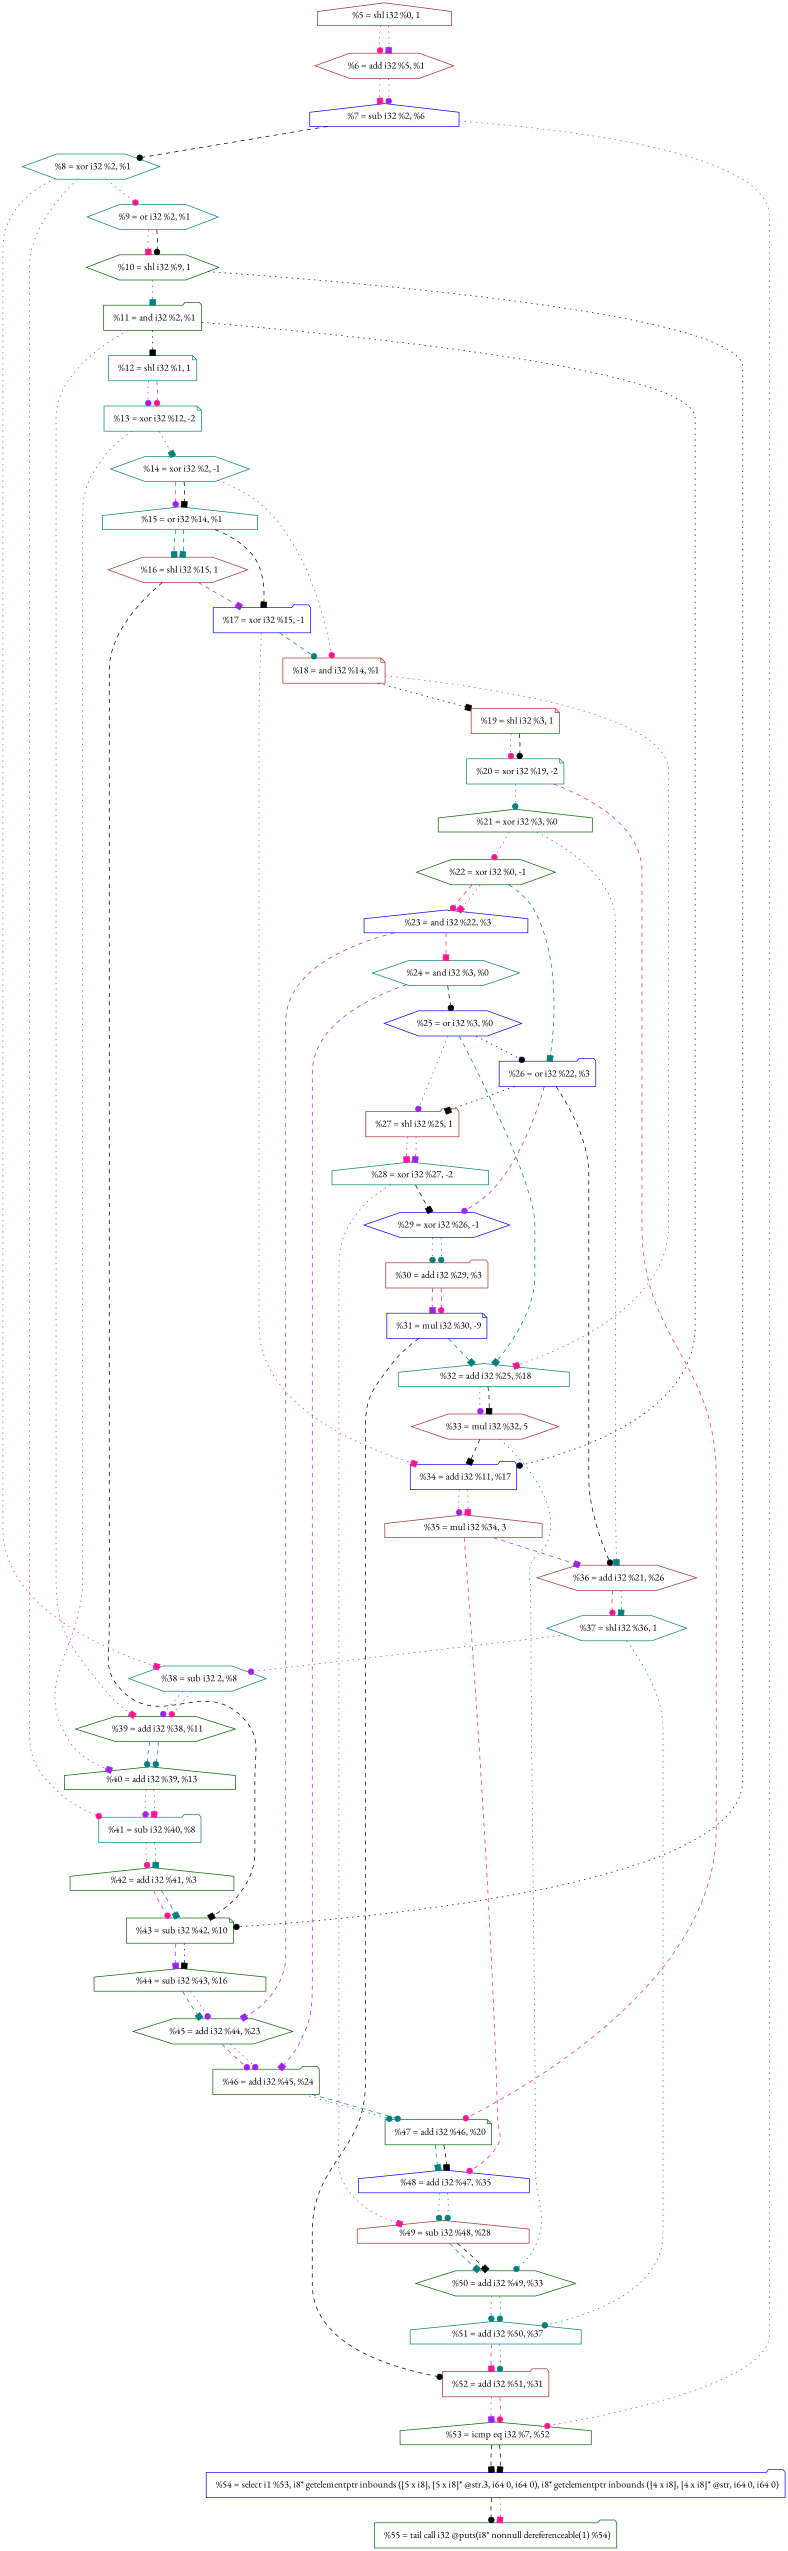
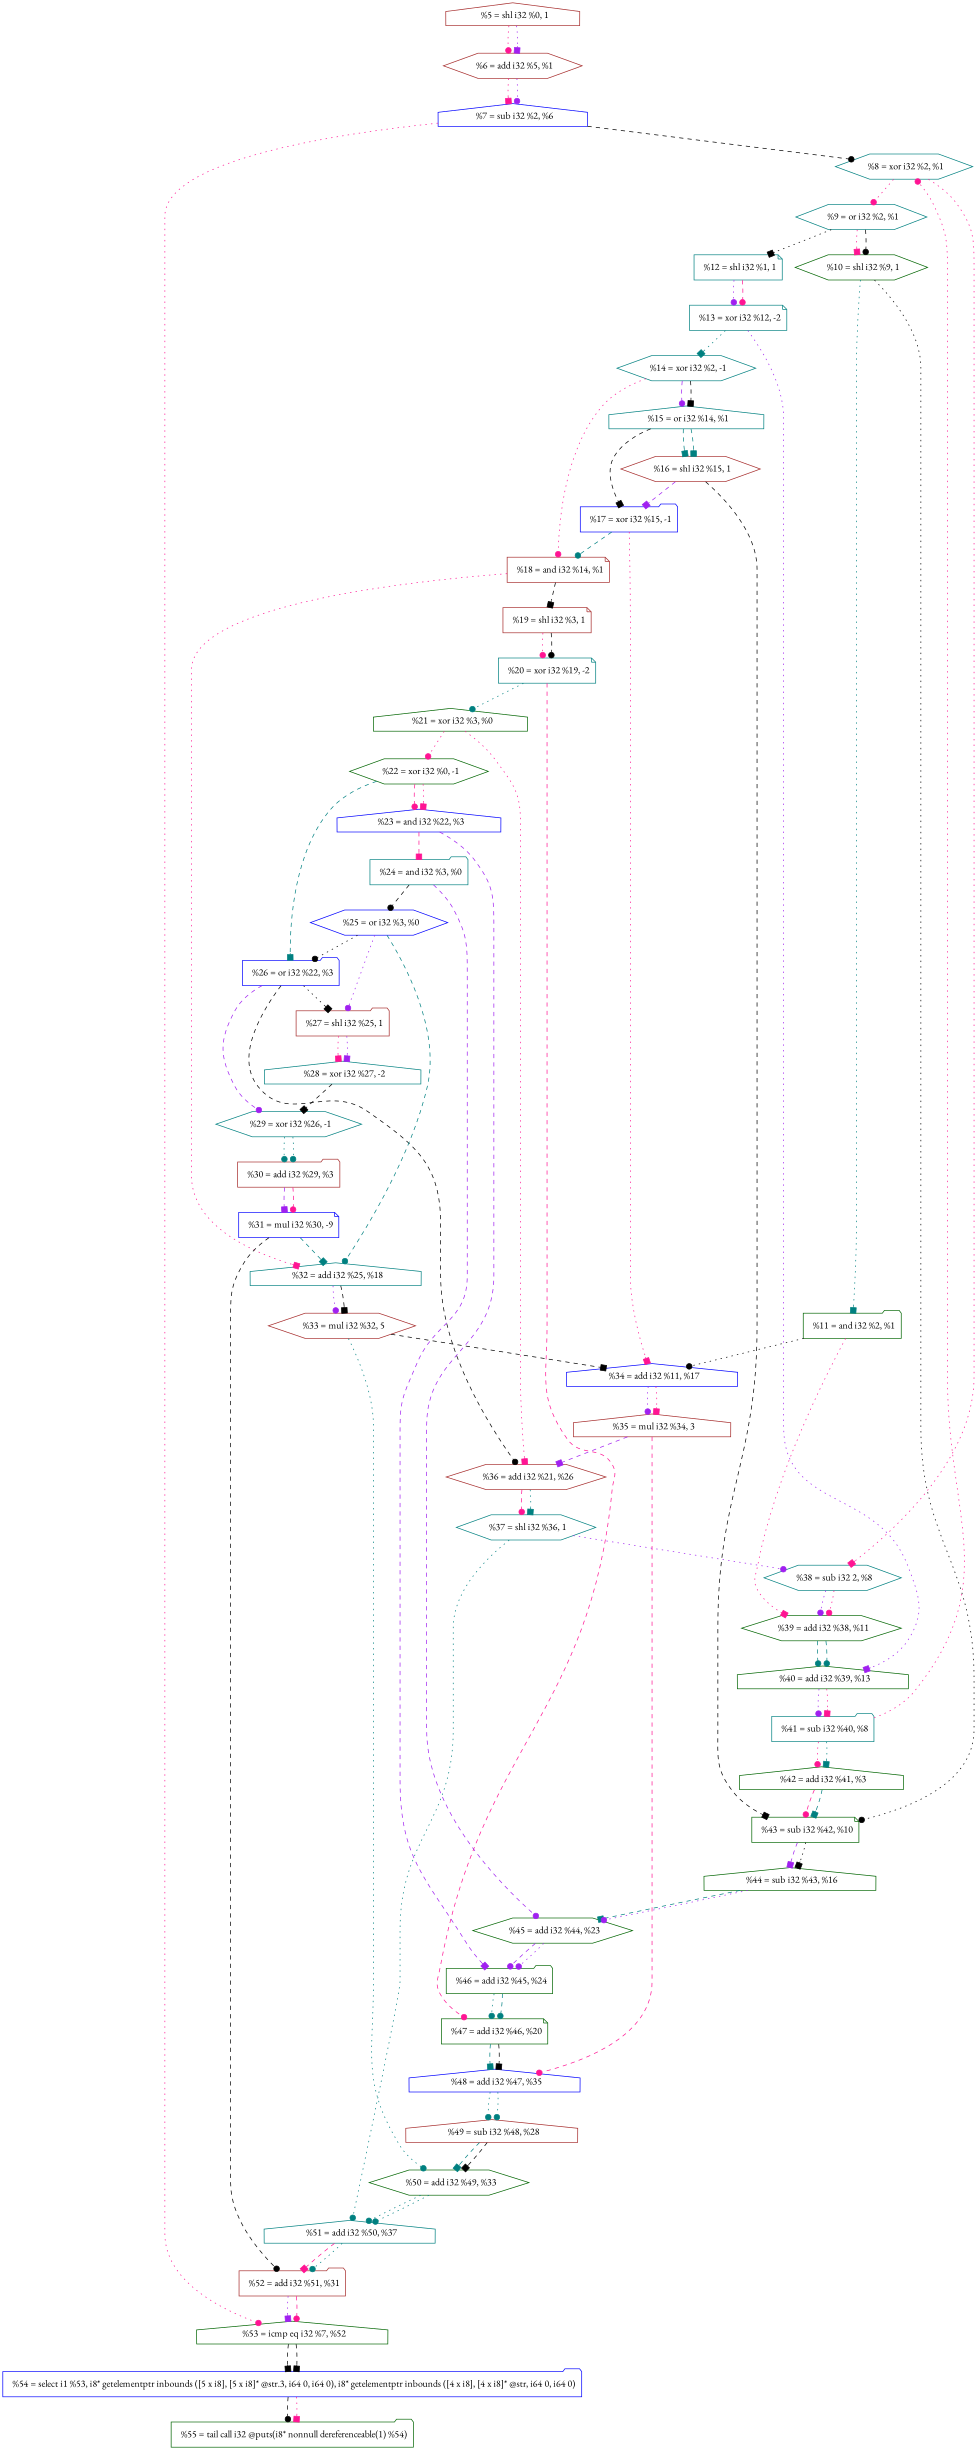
(153, 340) -> (803, 241)
(421, 695) -> (553, 592)
(446, 973) -> (419, 872)
(29, 1005) -> (947, 965)
(615, 1177) -> (520, 1084)
(529, 1195) -> (423, 1101)
(437, 1225) -> (289, 1124)
(286, 1450) -> (443, 1373)
(463, 1477) -> (652, 1376)
(339, 1707) -> none
